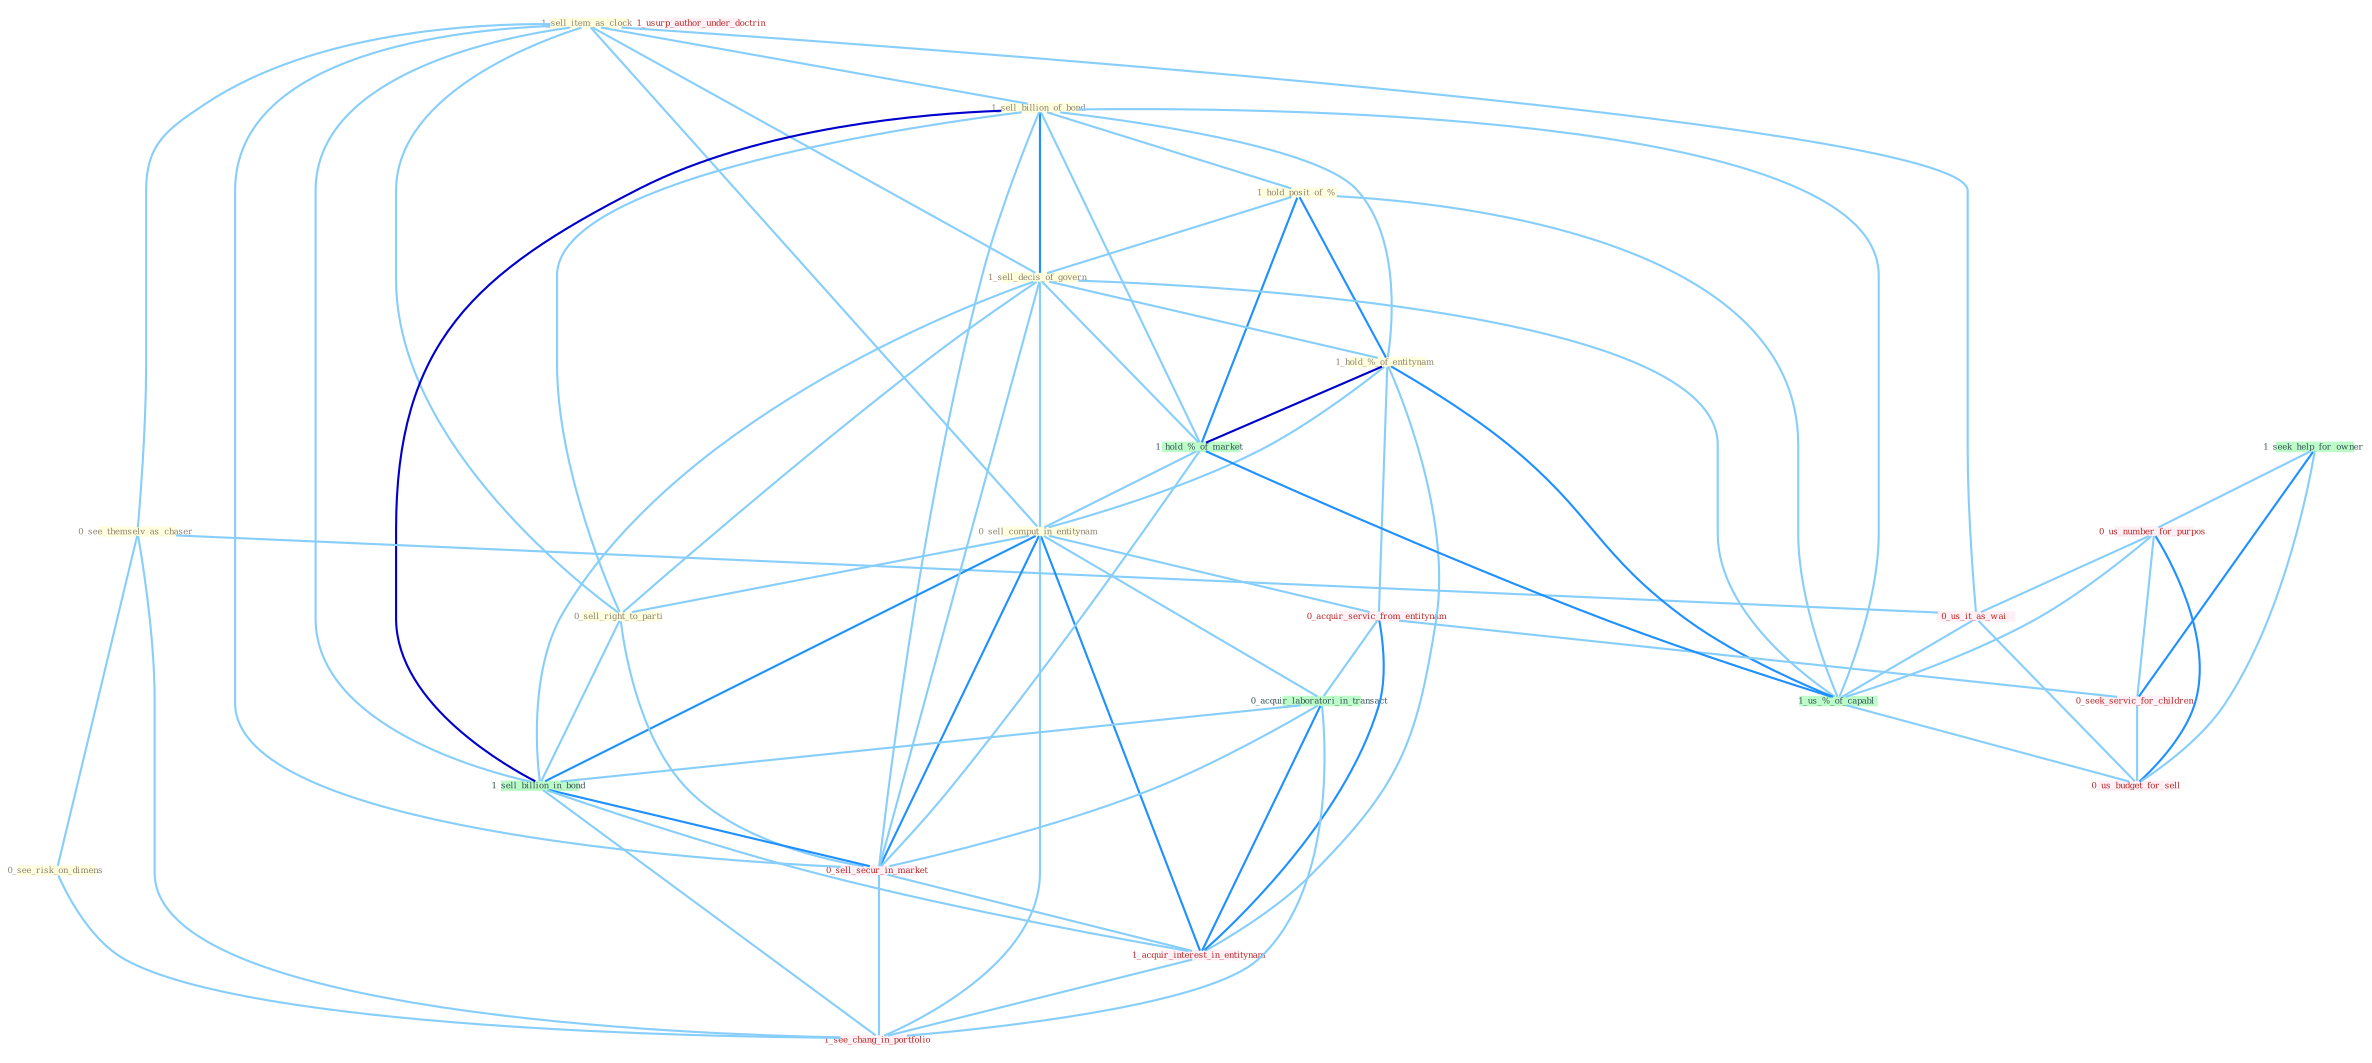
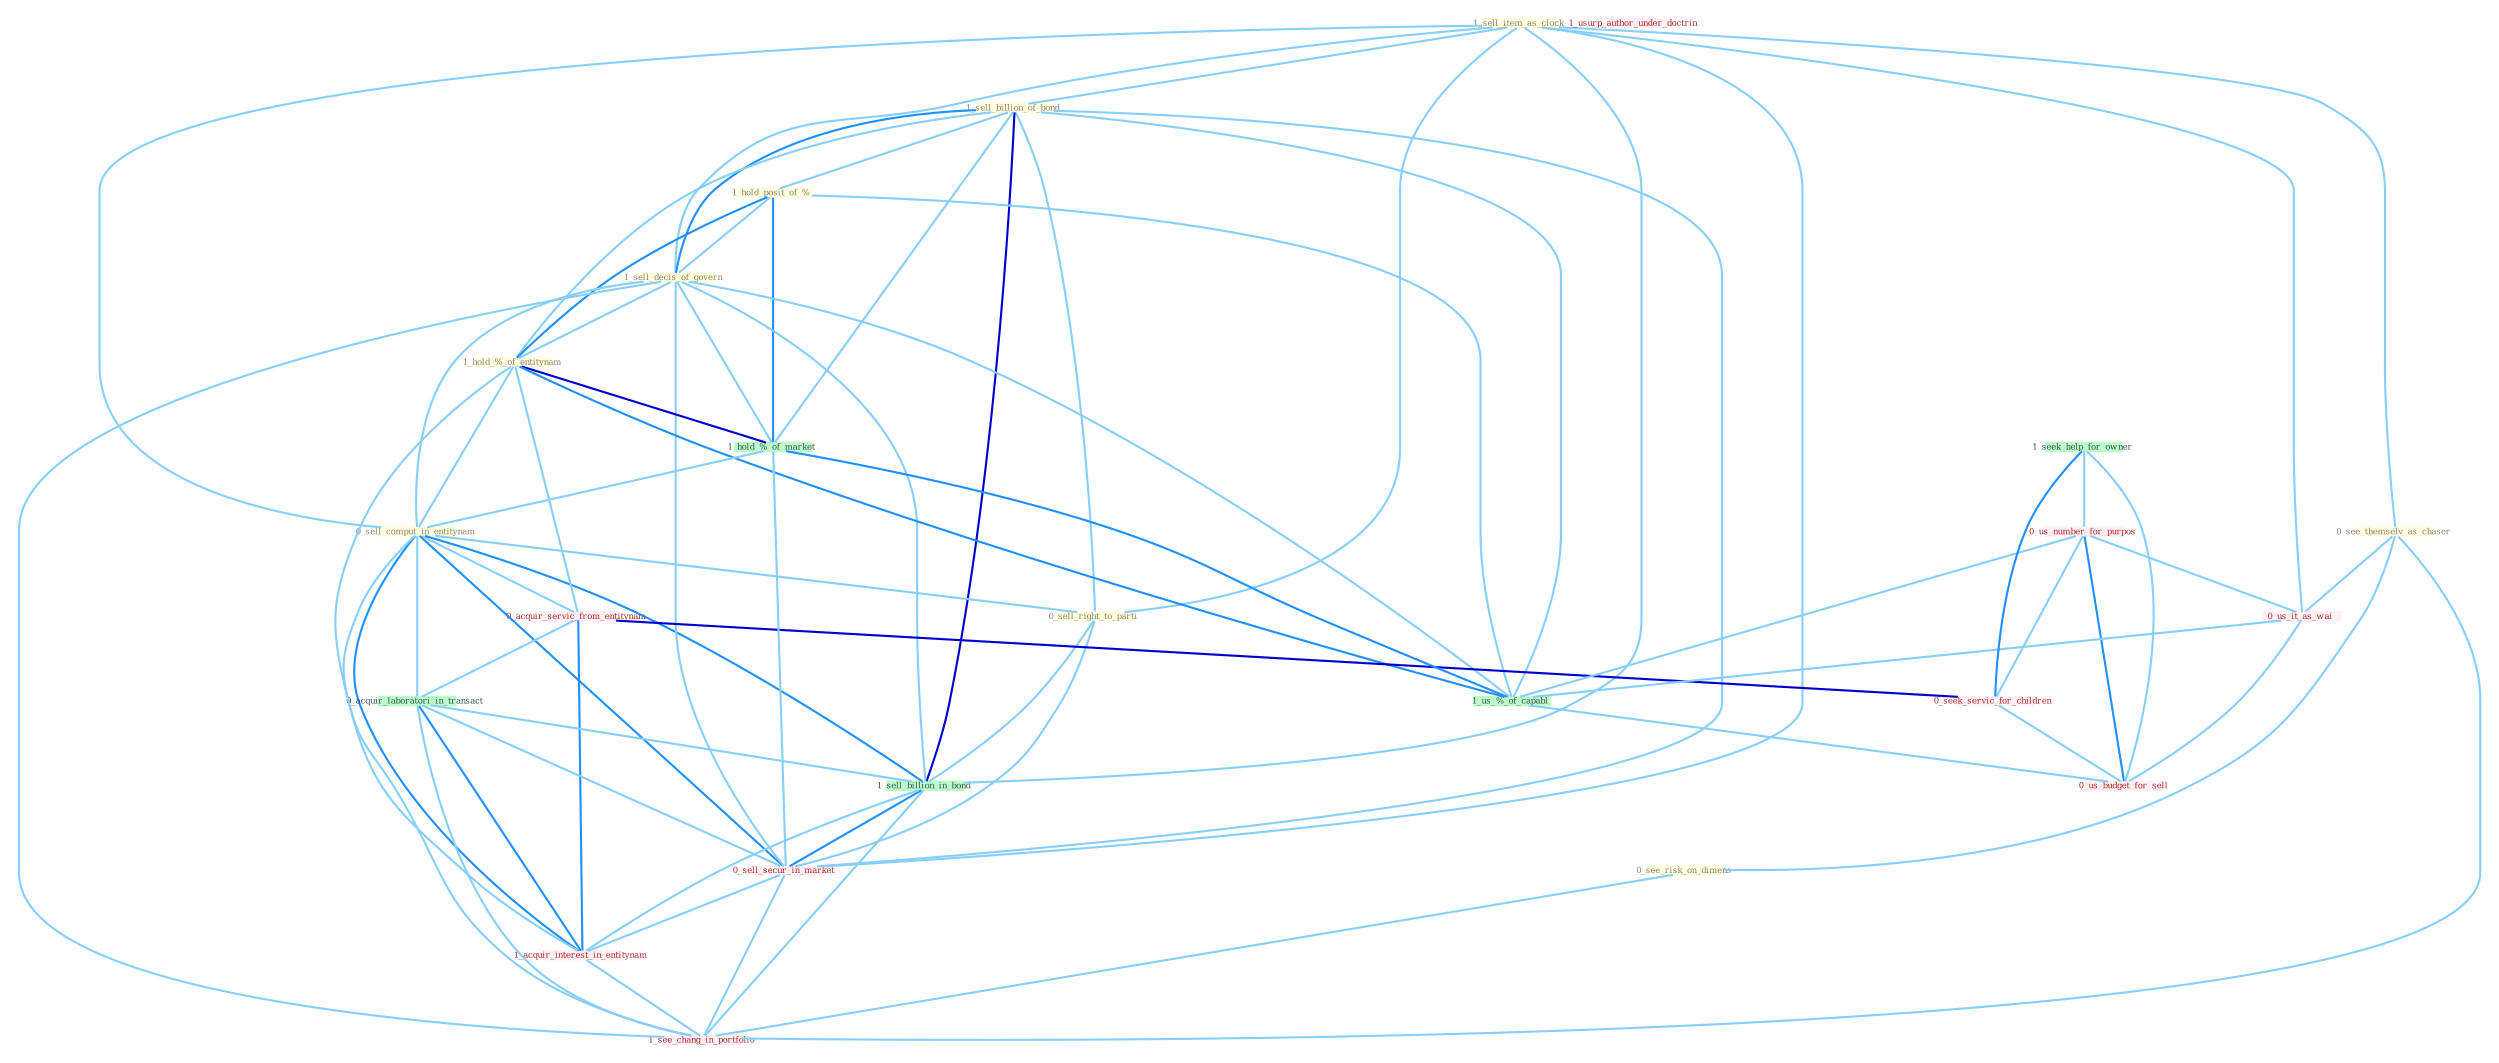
(825, 441) -> (19, 691)
(1632, 645) -> (1287, 659)
